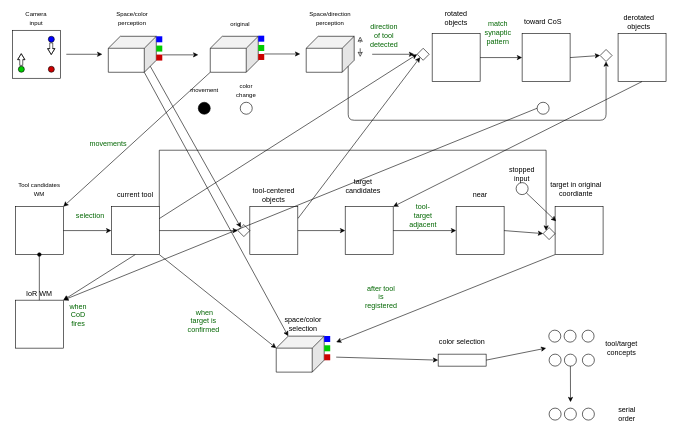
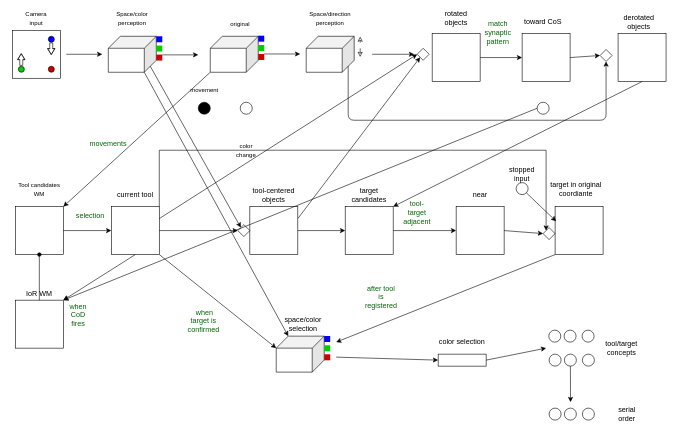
(384, 36) -> none
(246, 90) -> (246, 150)
(363, 186) -> (369, 195)
(423, 215) -> (417, 212)
